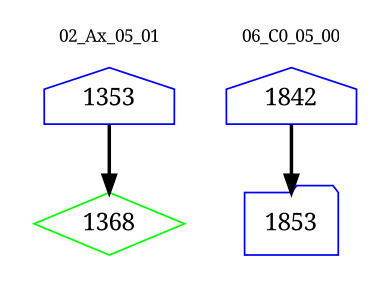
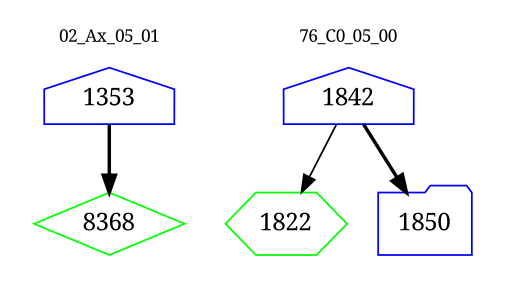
(291, 37) -> (349, 37)
(109, 224) -> (109, 224)
none -> (286, 224)
(291, 224) -> (425, 224)
